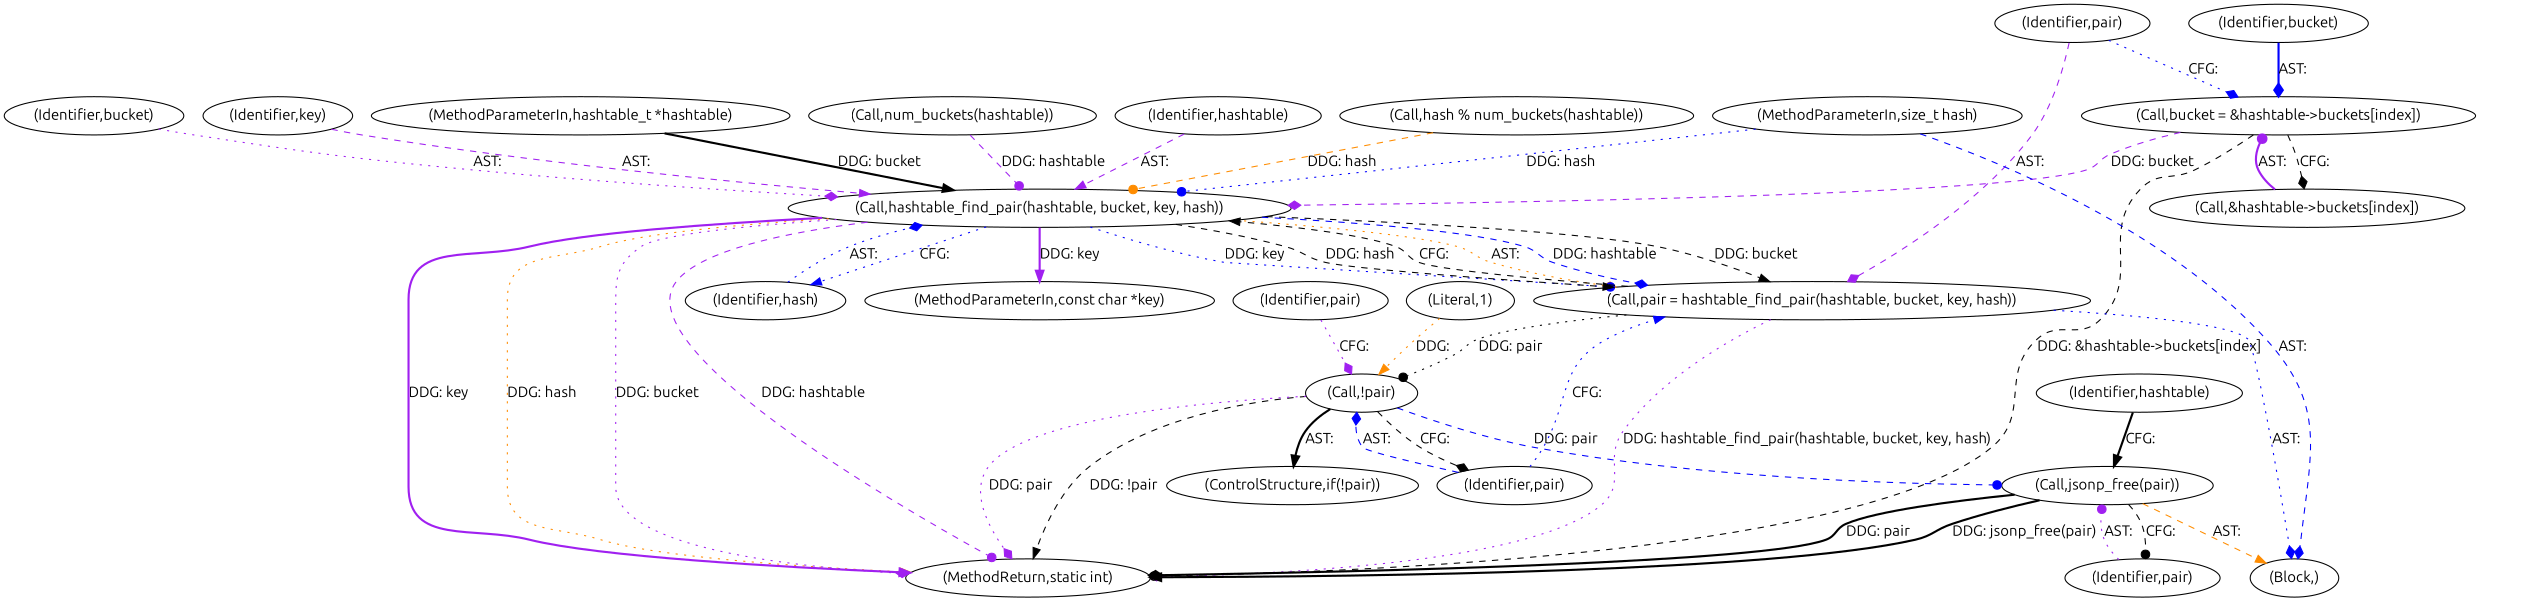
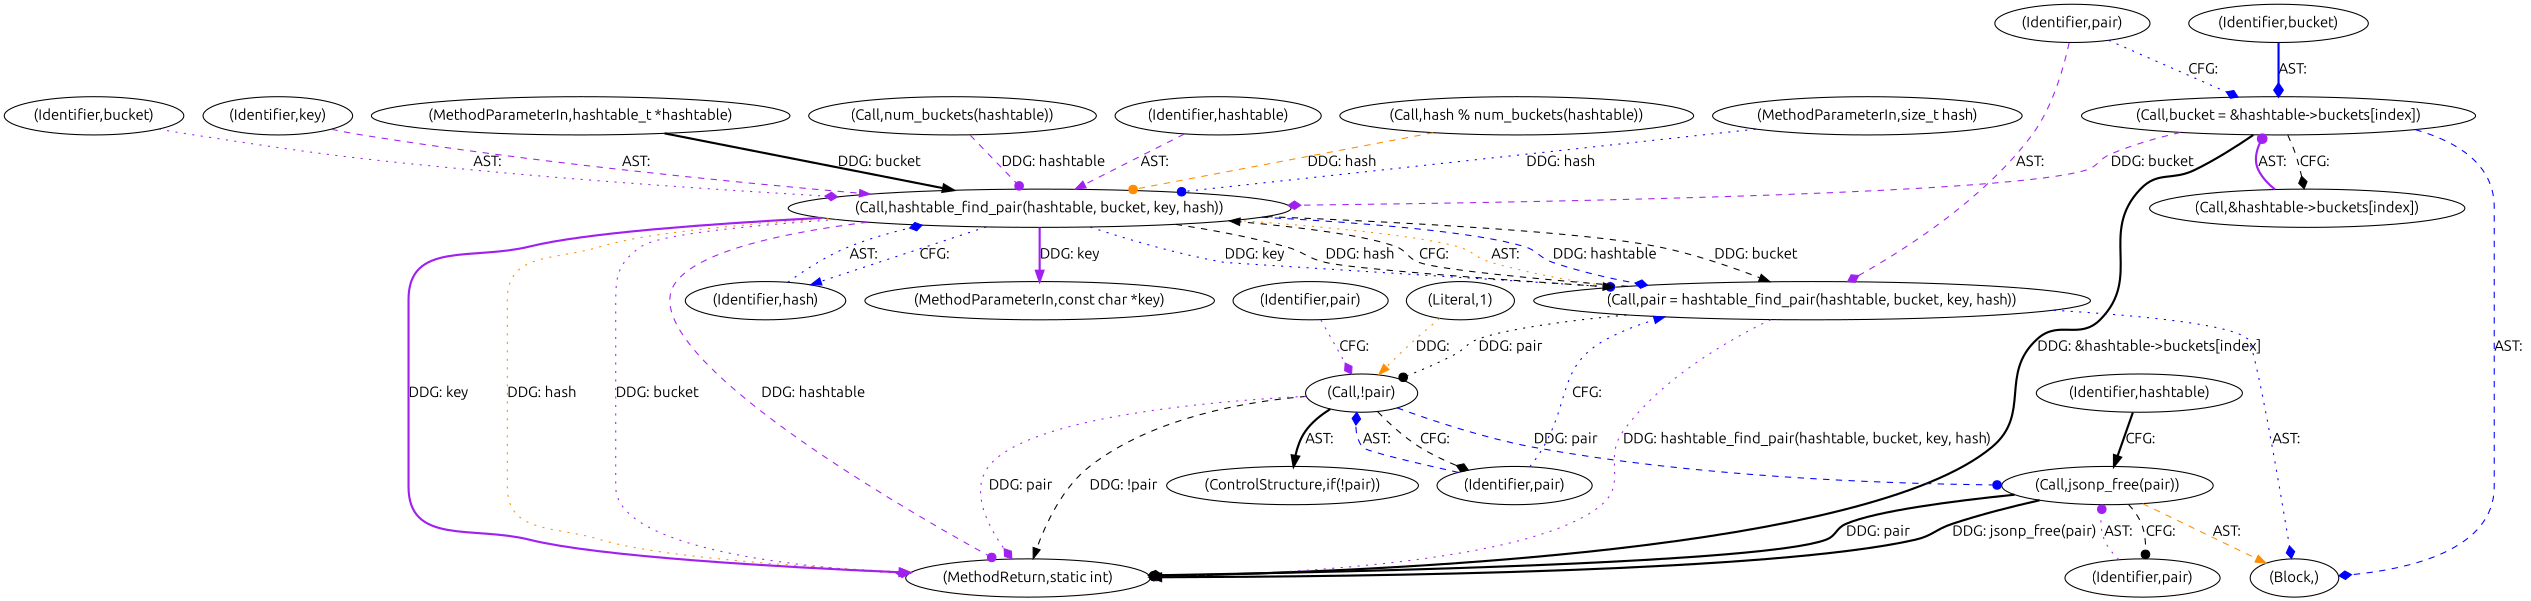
(2197, 277) -> (2494, 379)
(1809, 517) -> (1809, 517)
